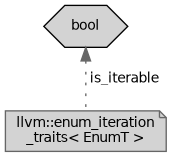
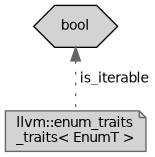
(86, 131) -> (76, 131)
